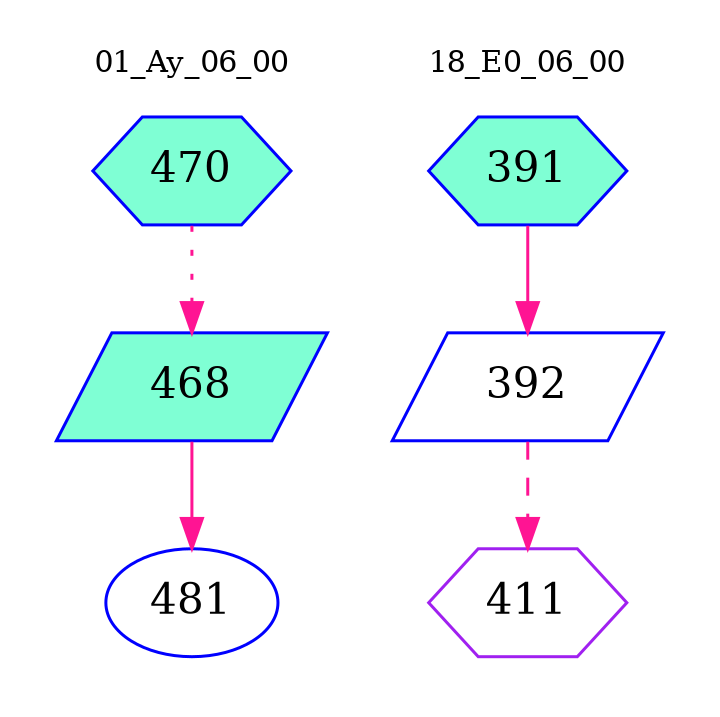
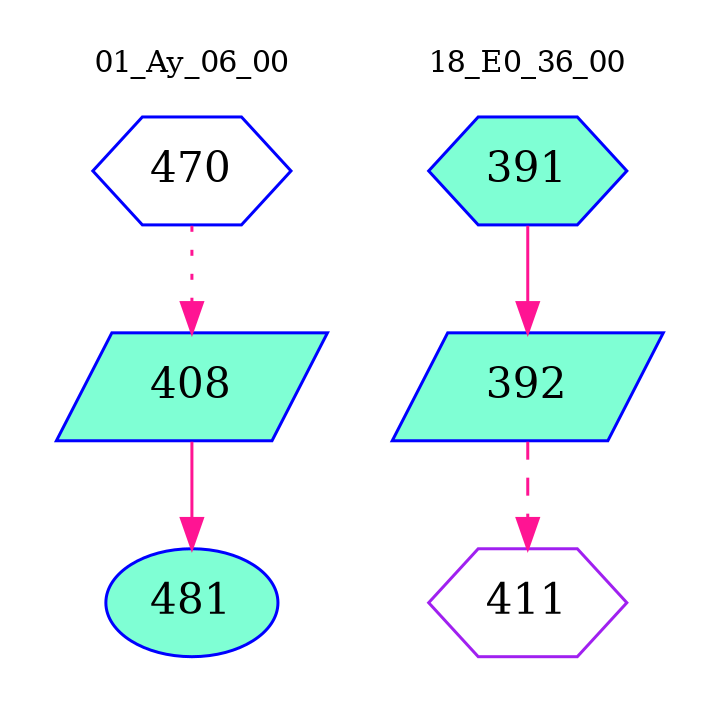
(528, 64) -> (528, 64)
(192, 171) -> (192, 171)
(192, 387) -> (192, 387)
(528, 387) -> (528, 387)
(192, 603) -> (192, 603)
